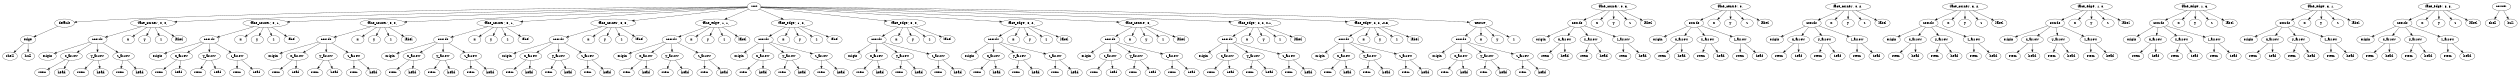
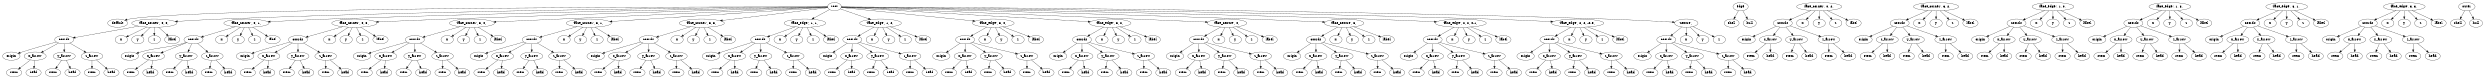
(2501, 7) -> (2467, 7)
none -> (603, 14)
none -> (1023, 15)
(47, 31) -> none
